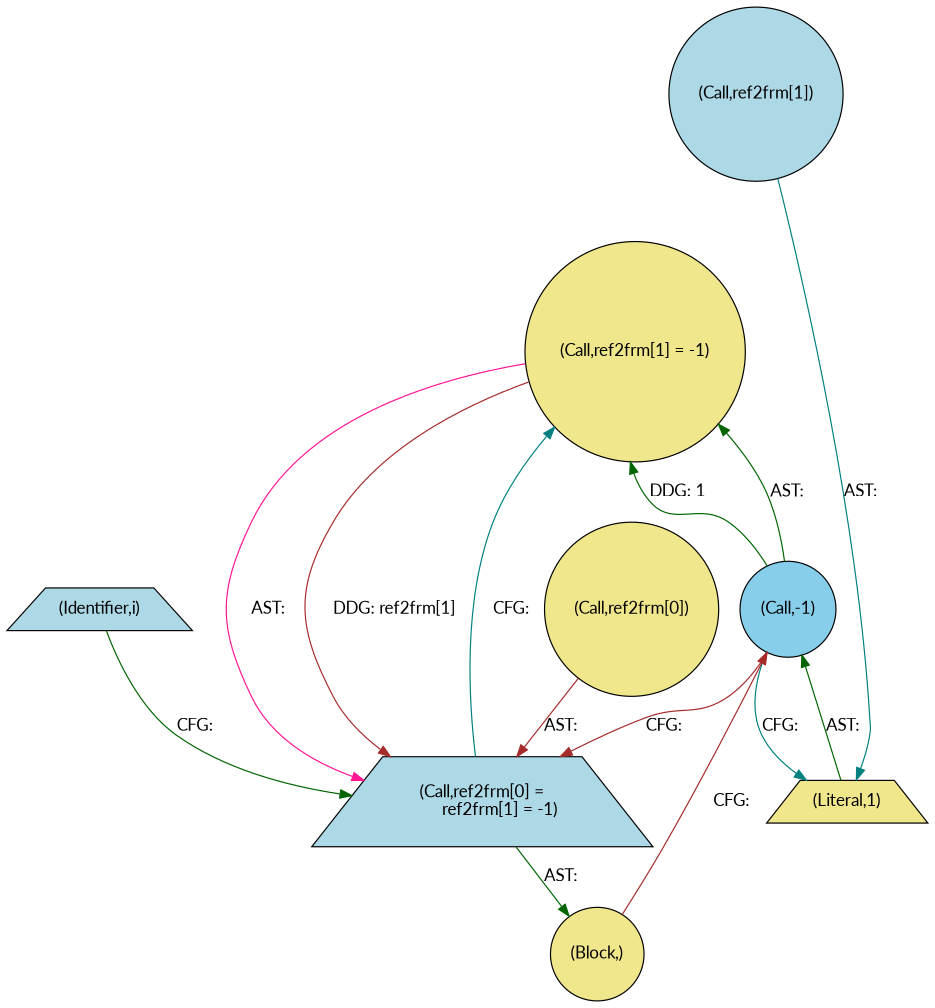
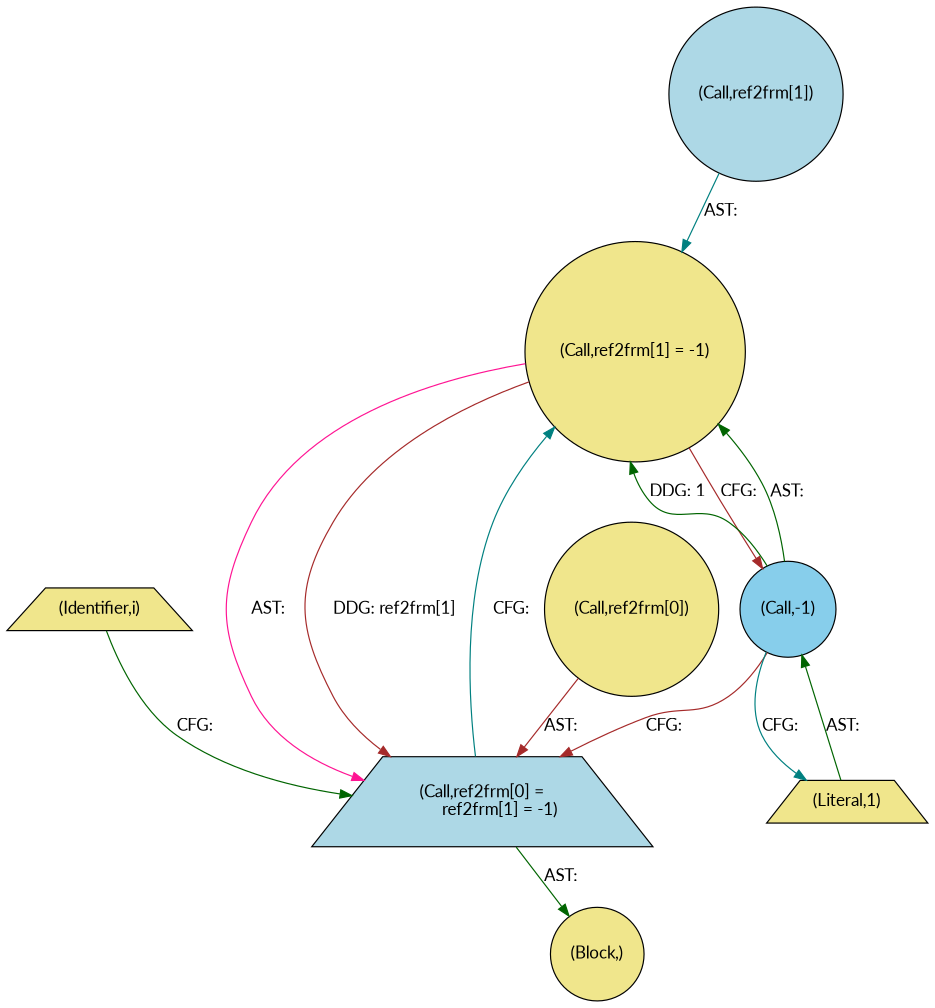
(840, 472) -> (703, 207)
(100, 609) -> (100, 609)
(695, 790) -> (722, 504)
